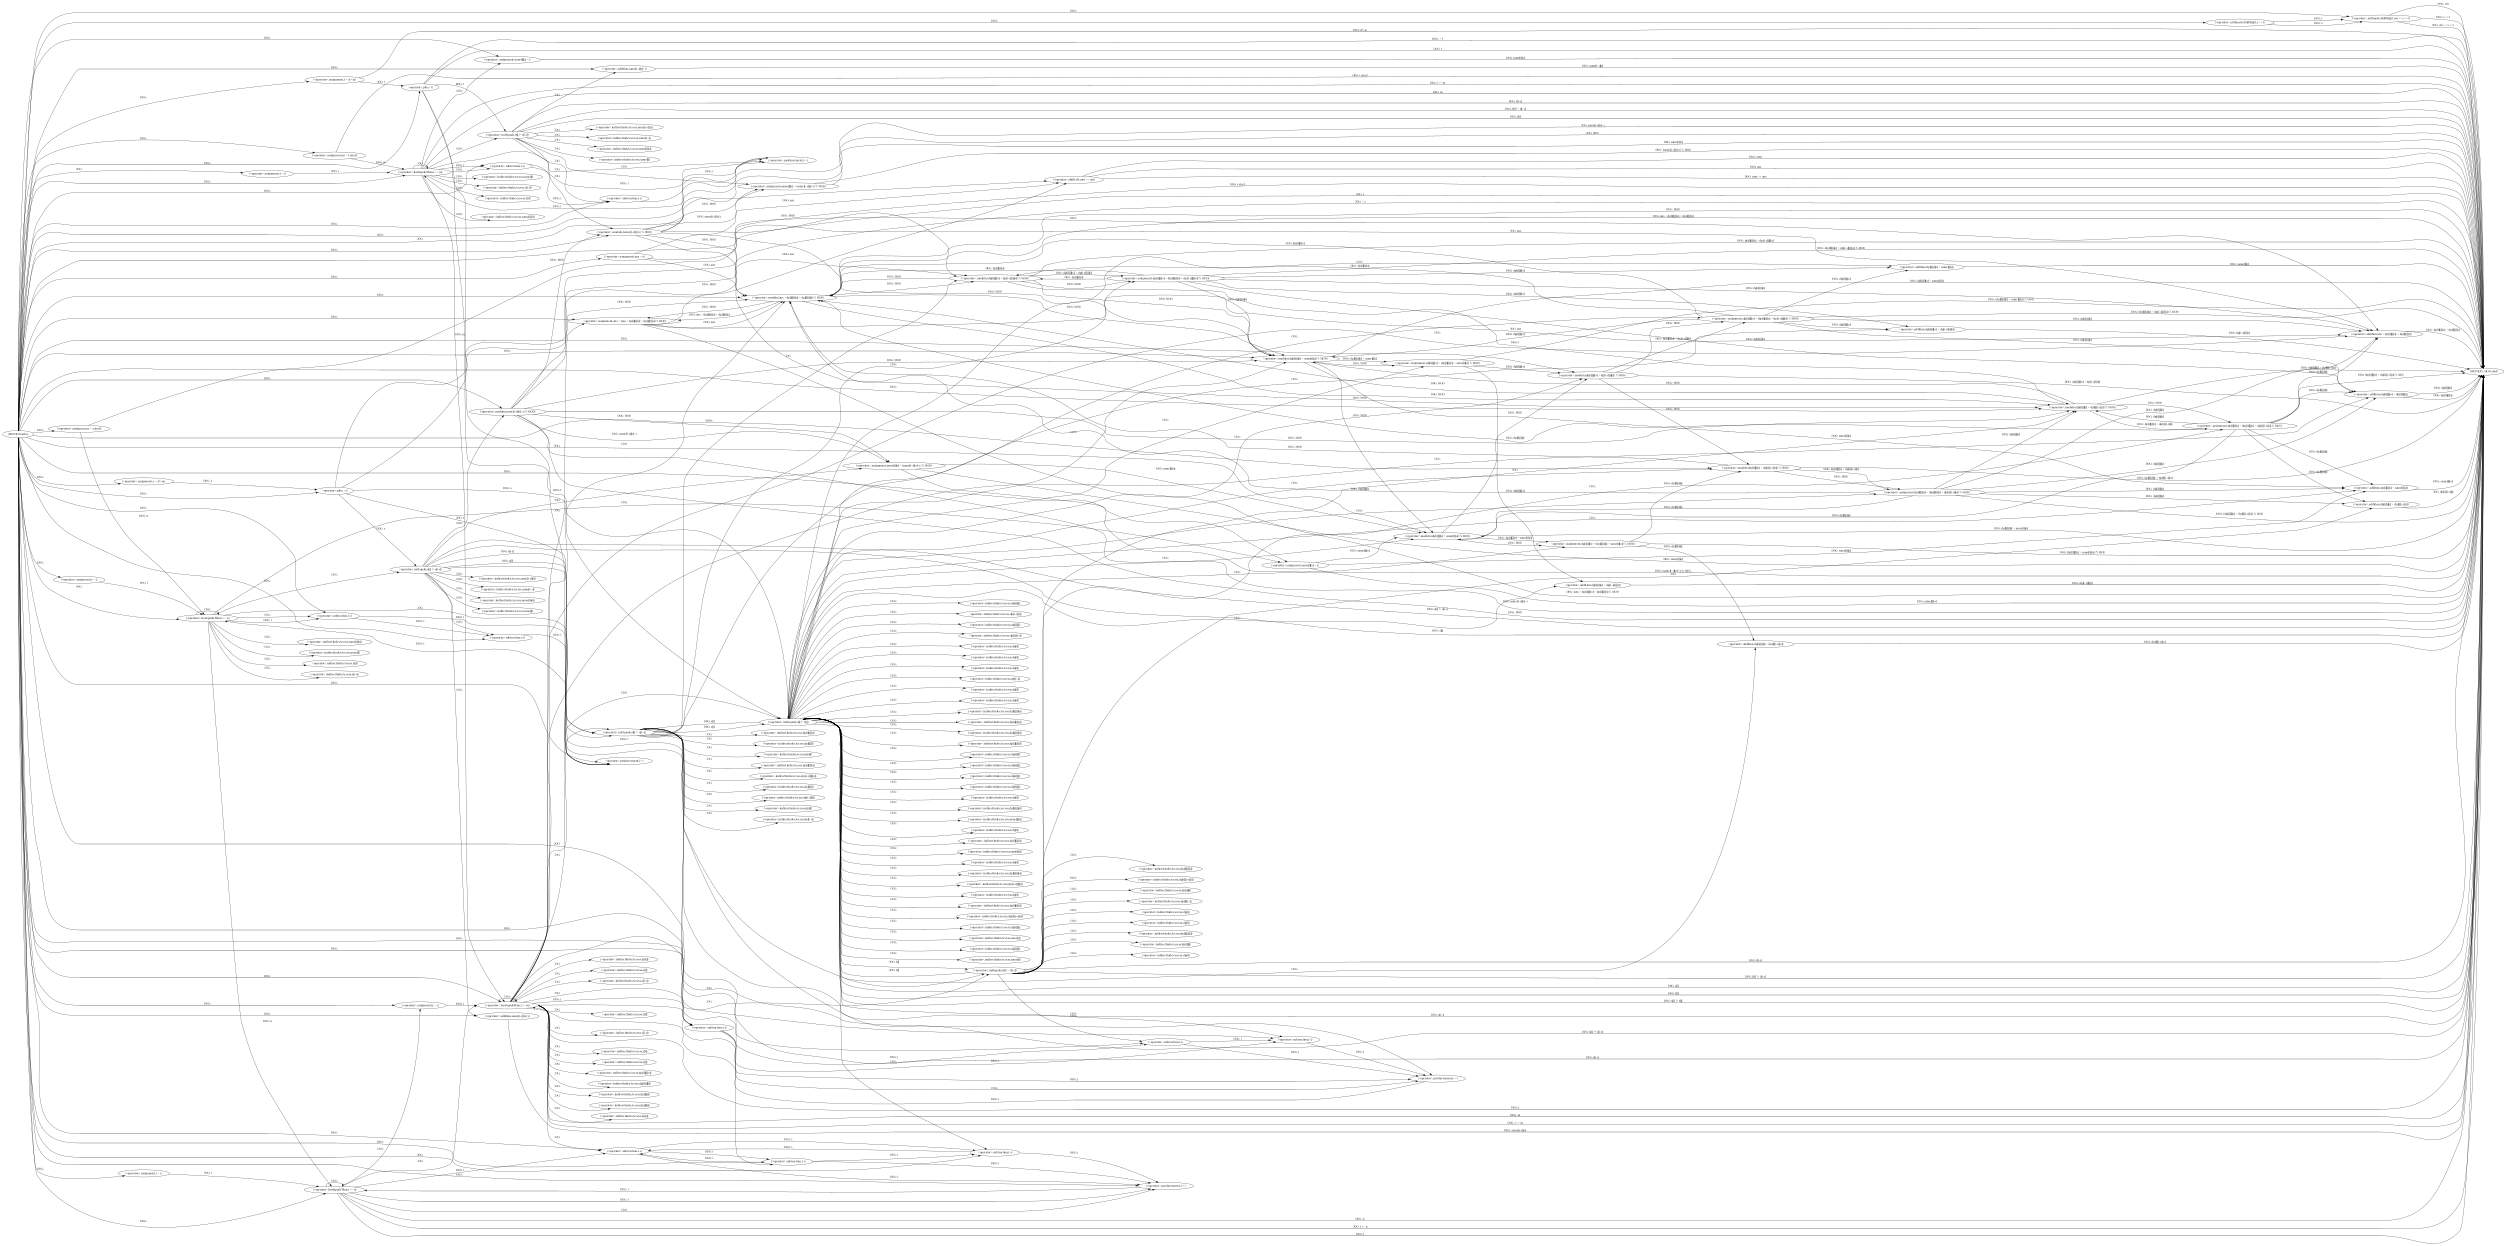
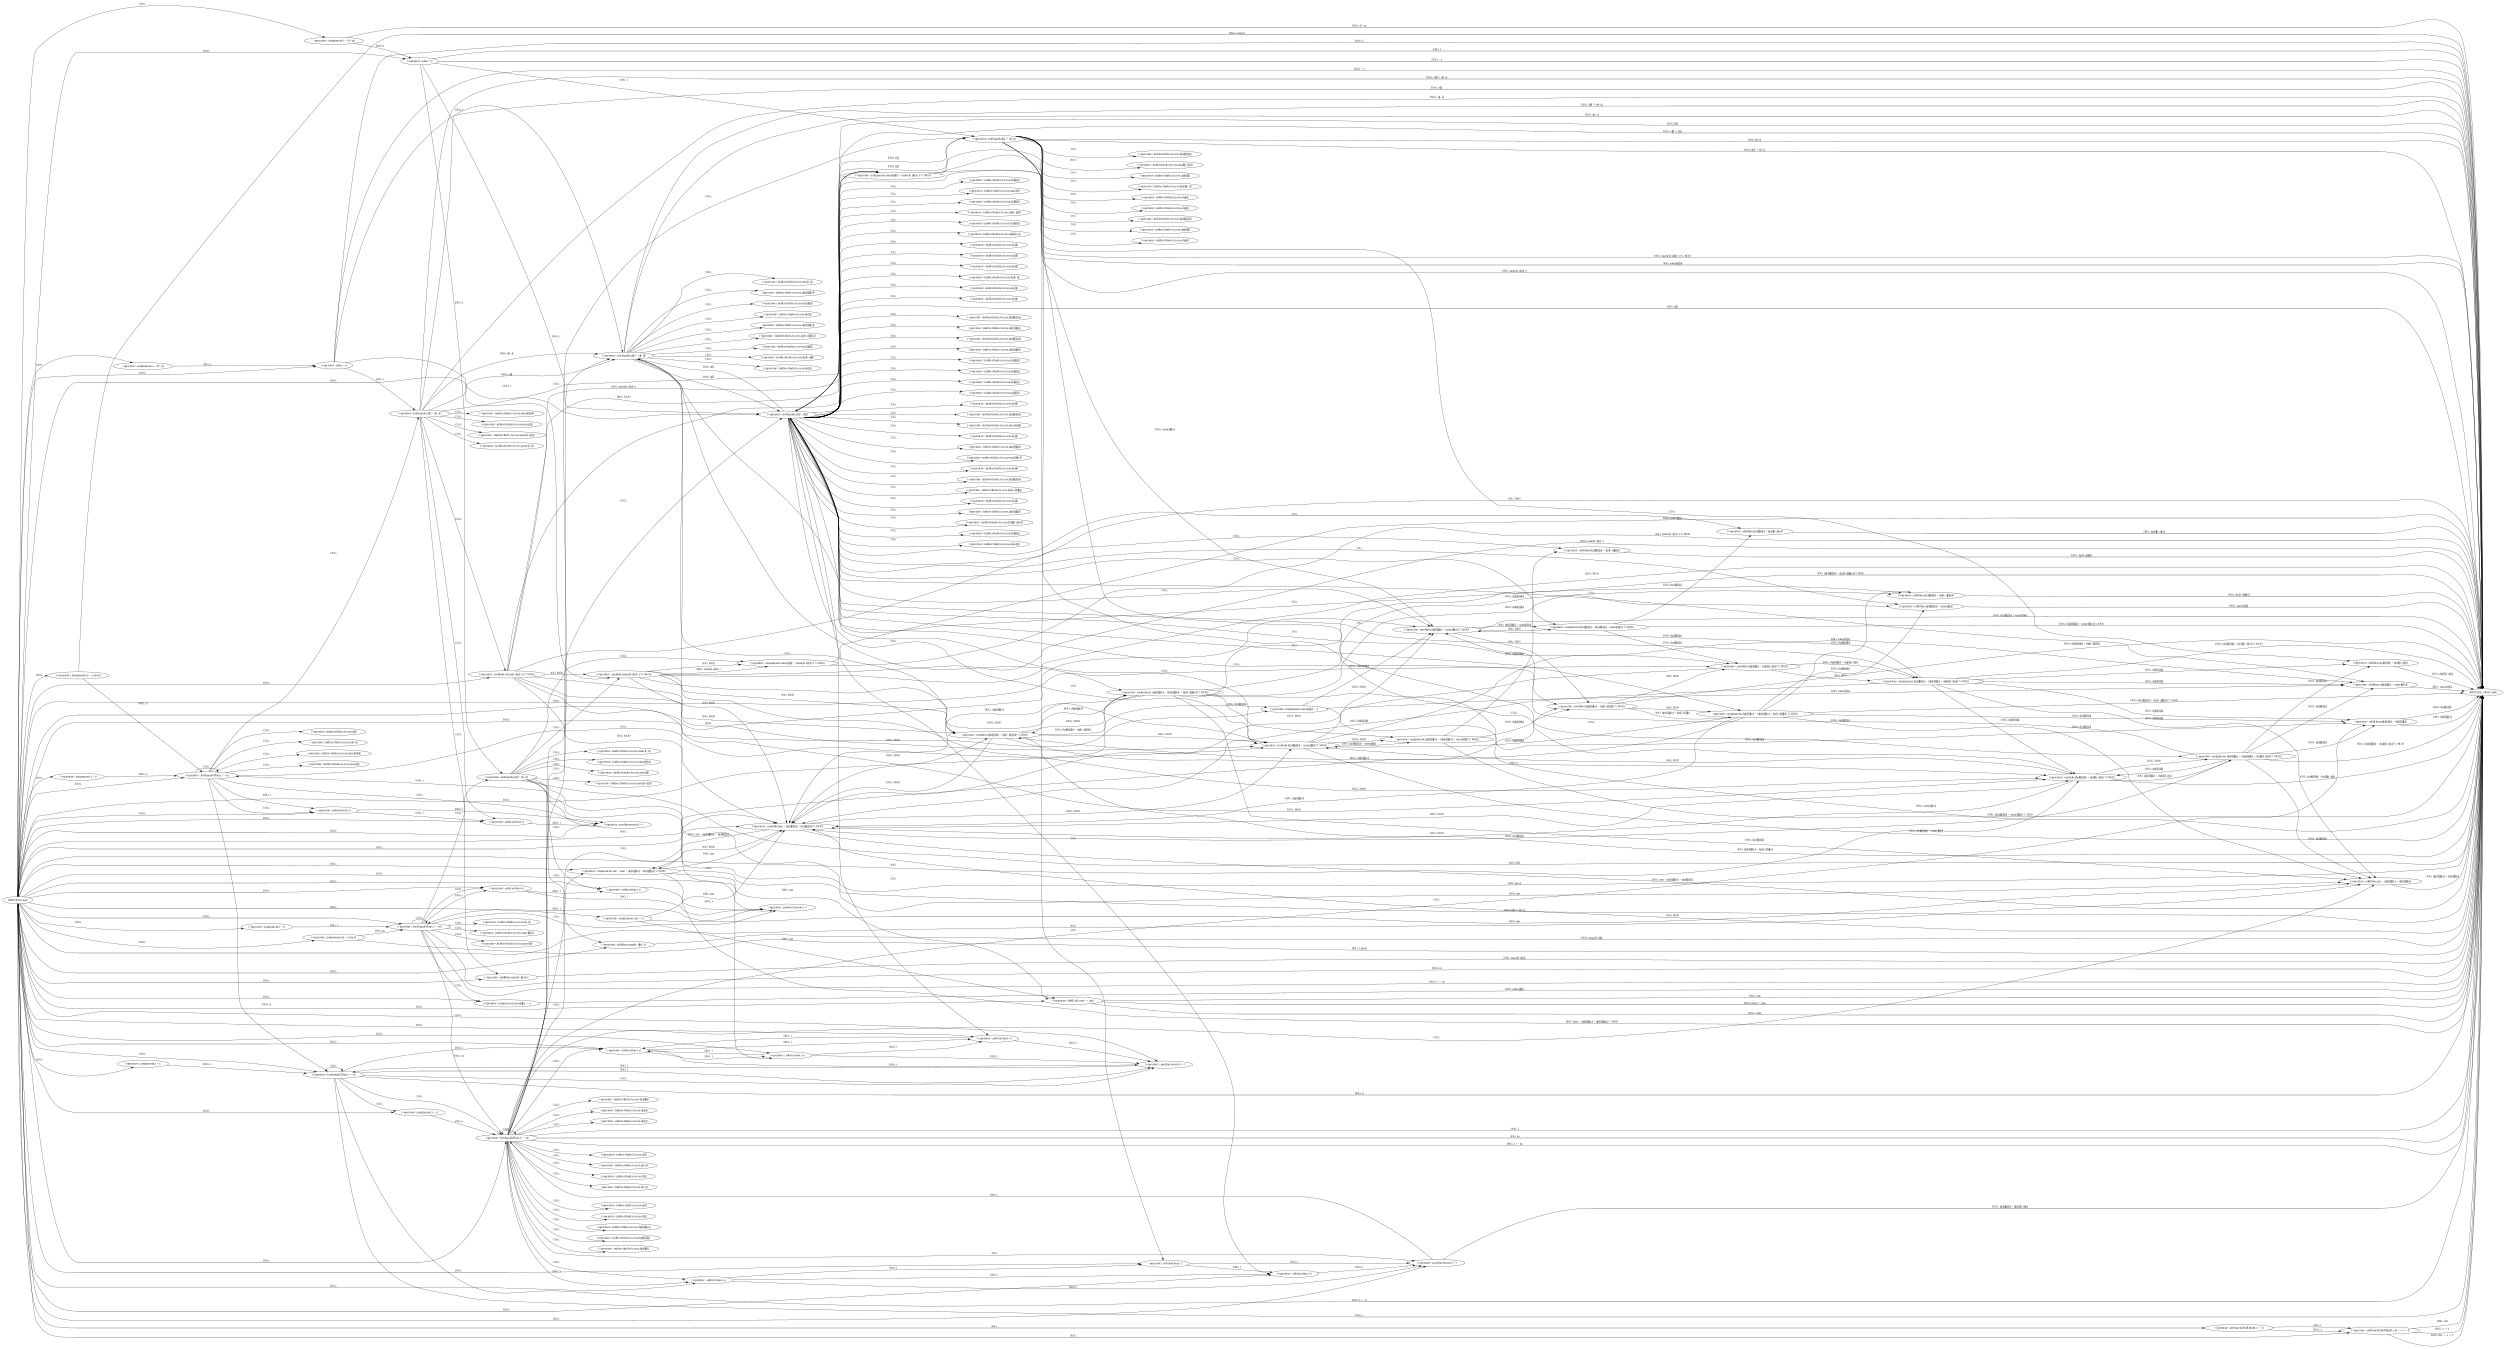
(508, 199) -> none
(18, 434) -> (18, 900)
(2157, 480) -> (2185, 1208)
